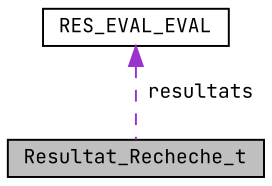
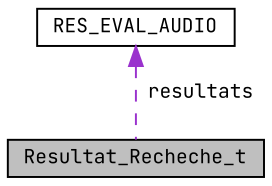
(136, 27) -> (136, 27)
